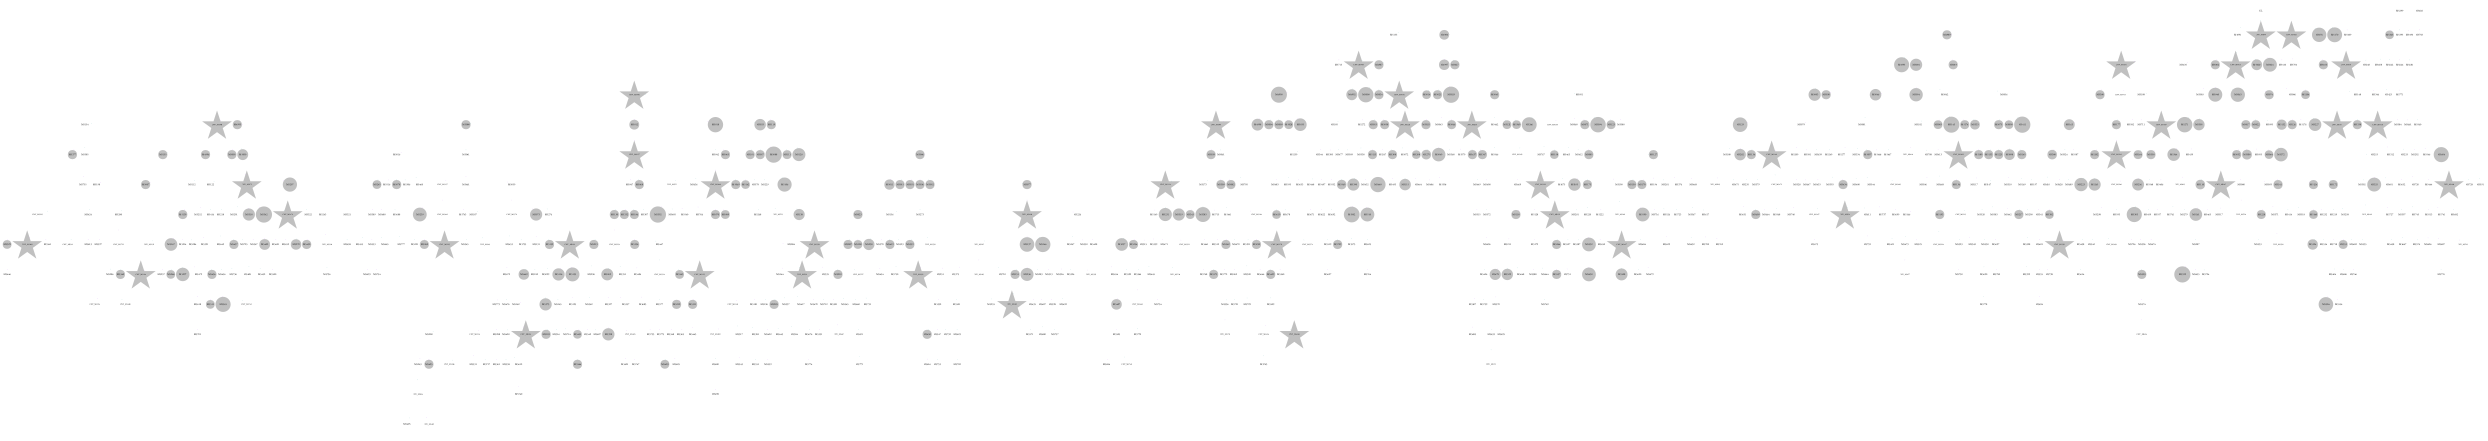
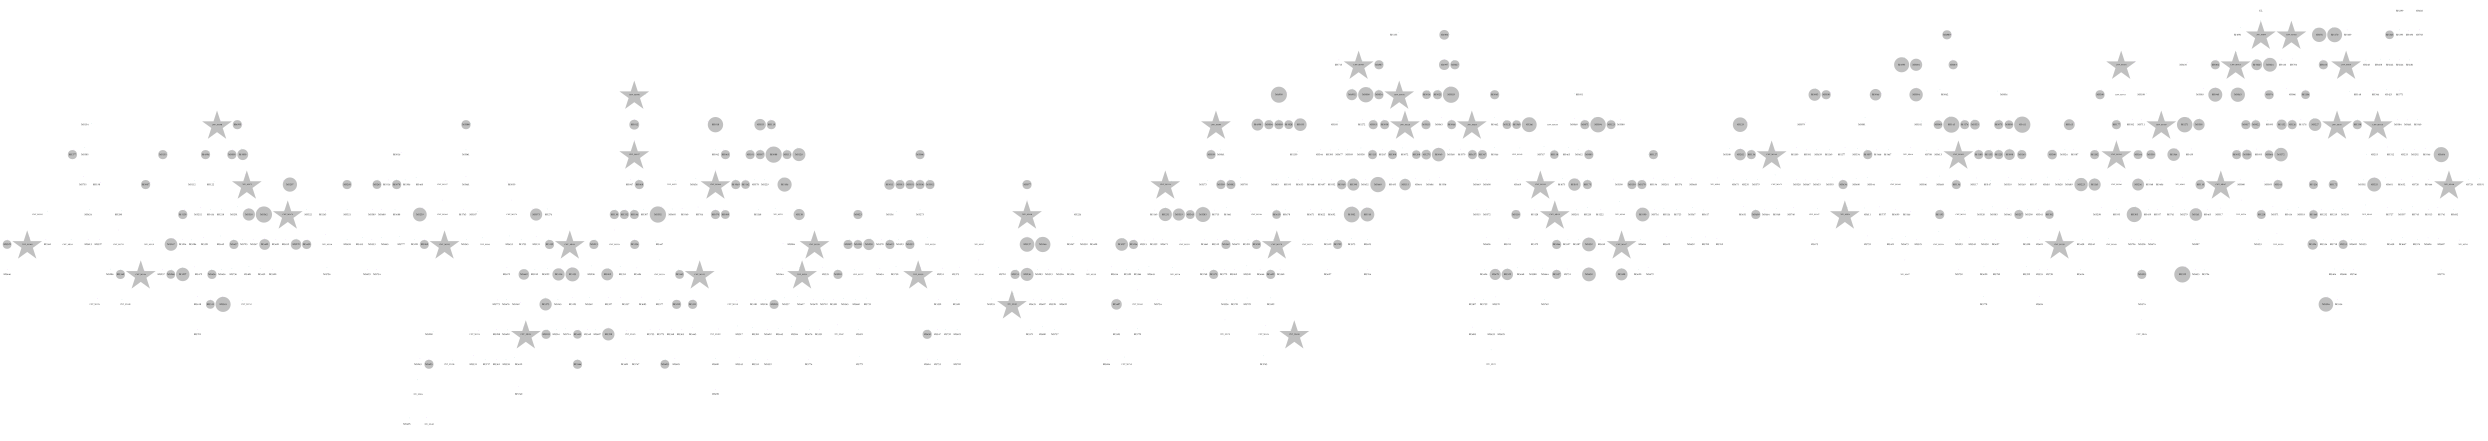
none -> (347, 185)
